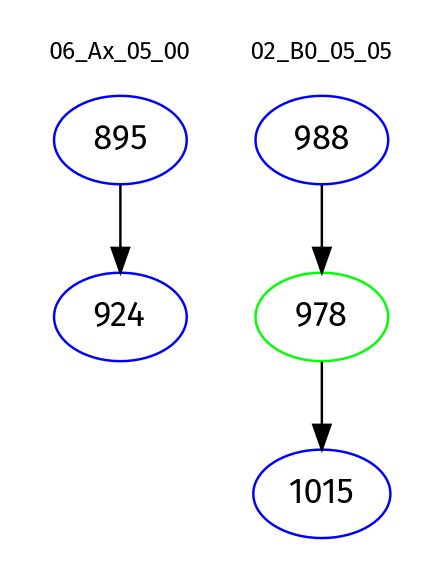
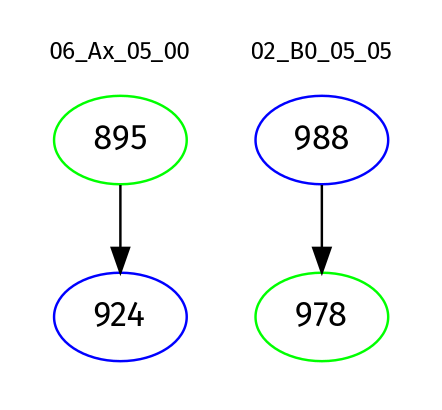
(120, 140) -> (120, 140)
(322, 494) -> none
